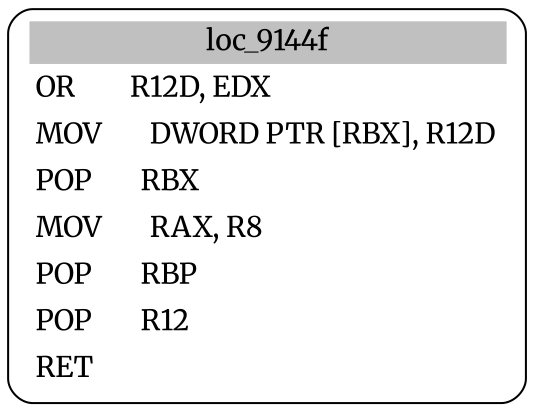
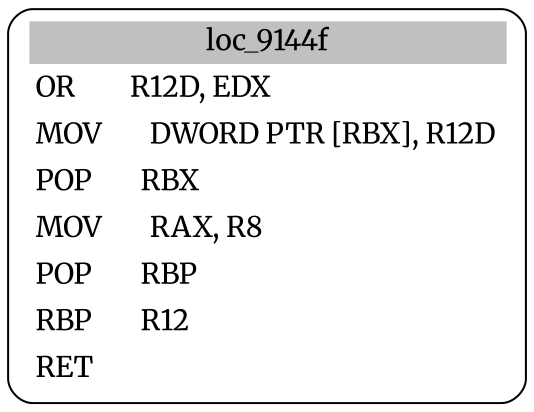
(113, 322) -> (113, 322)
